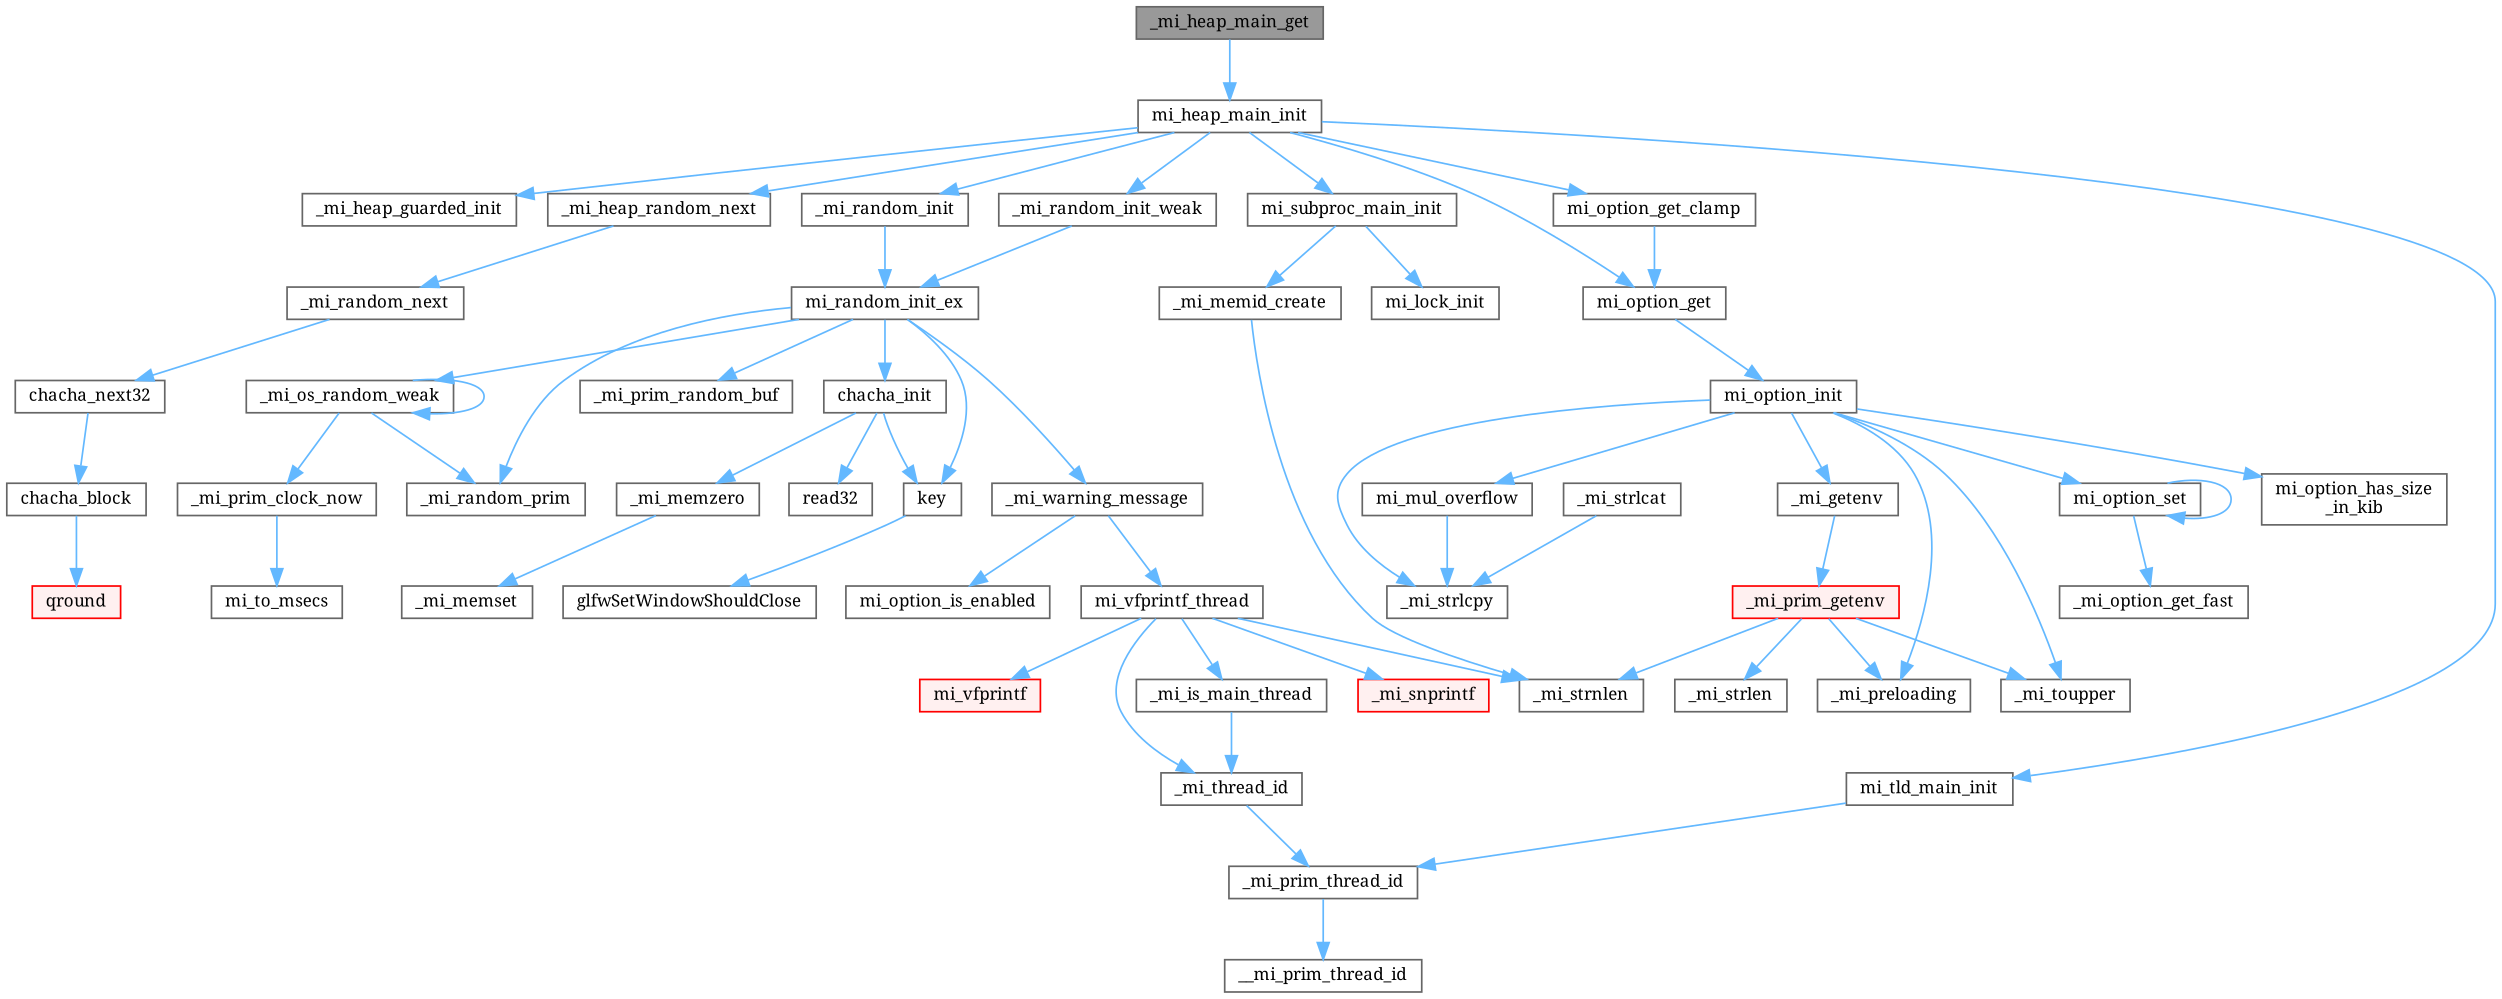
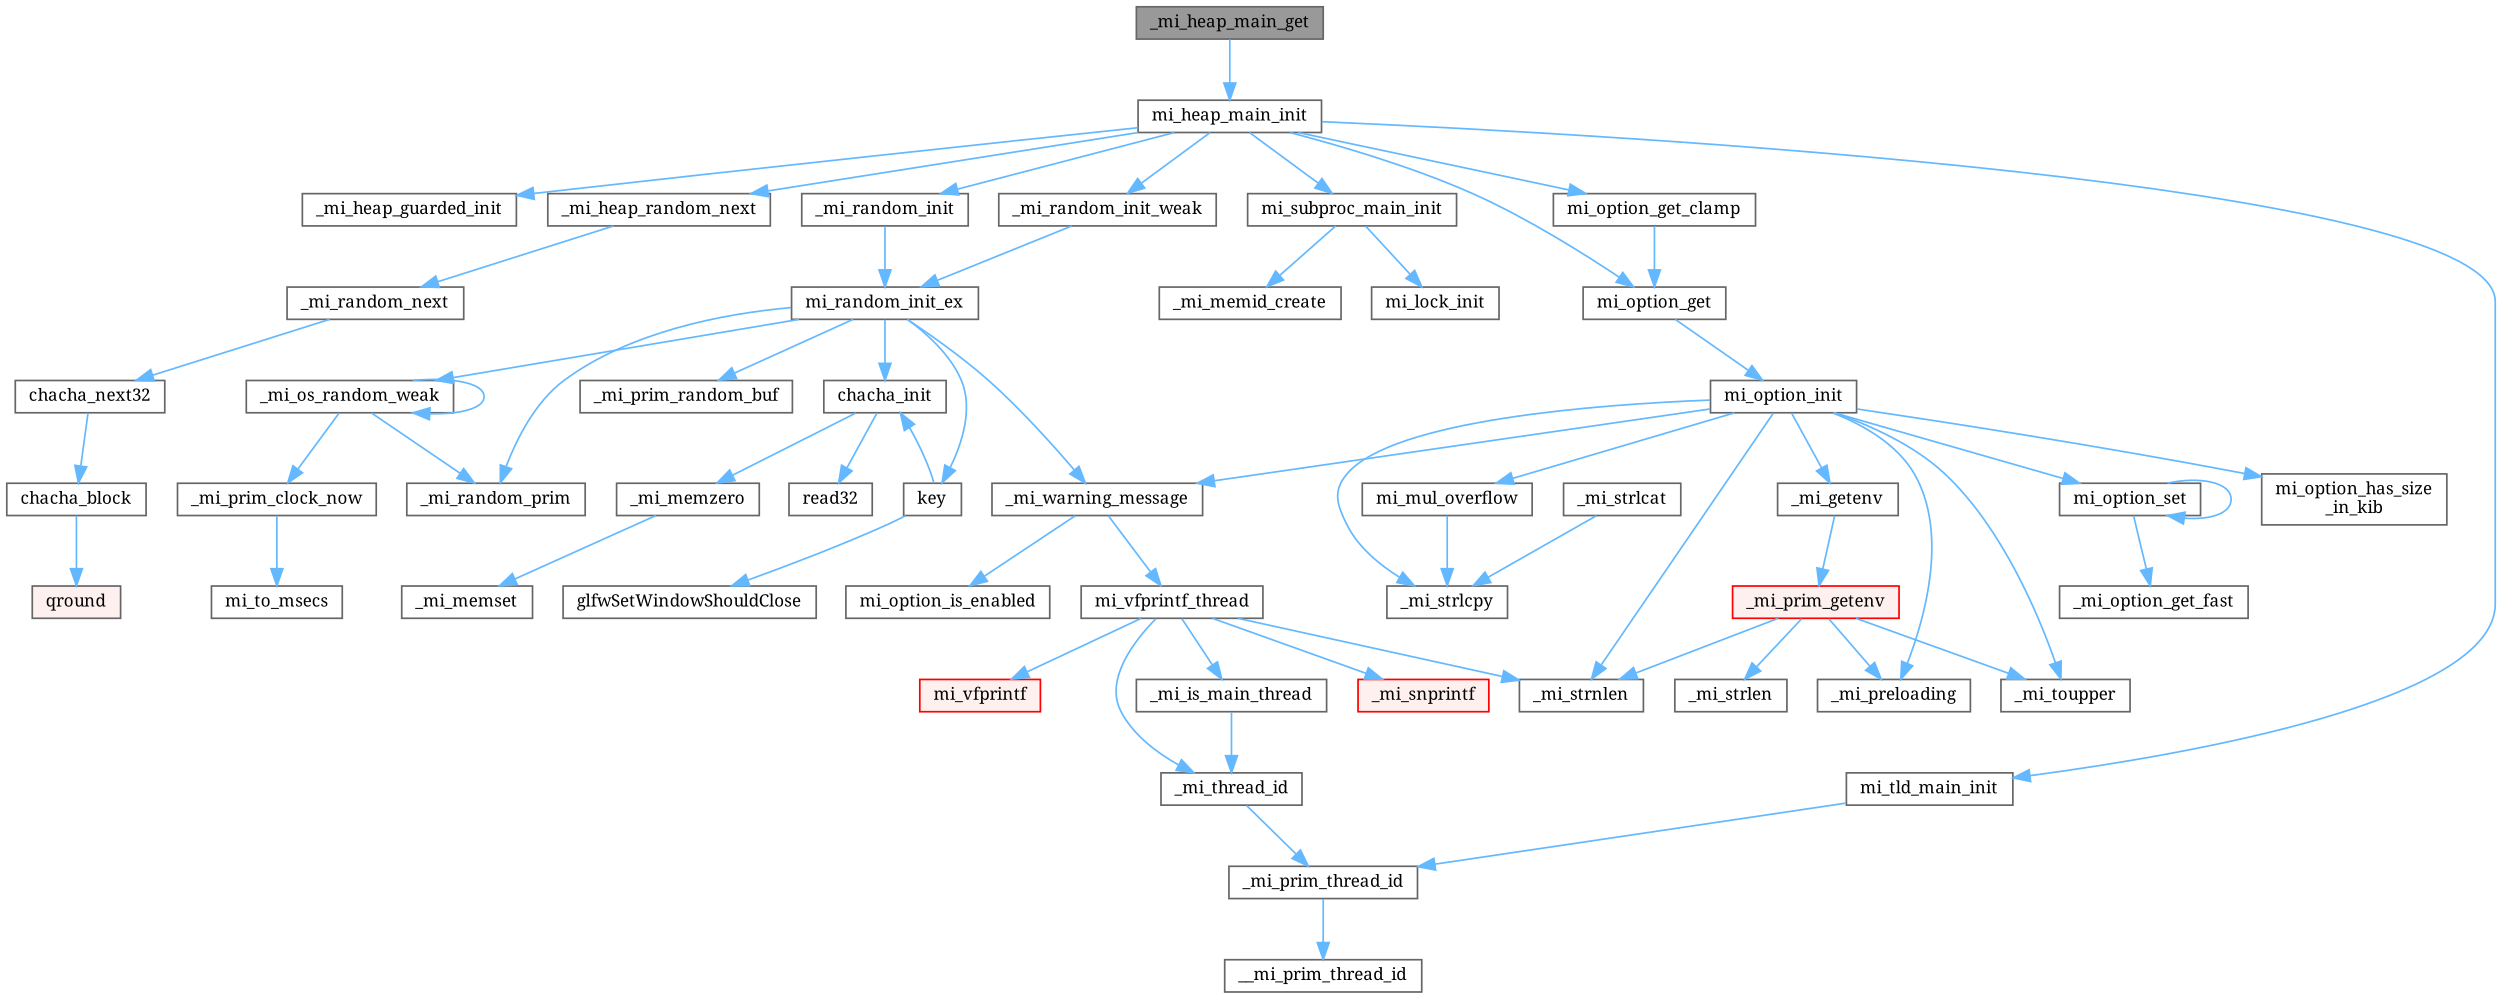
(894, 441) -> (923, 455)
none -> (1462, 445)
(1318, 548) -> (1687, 539)
(76, 602) -> (76, 602)
